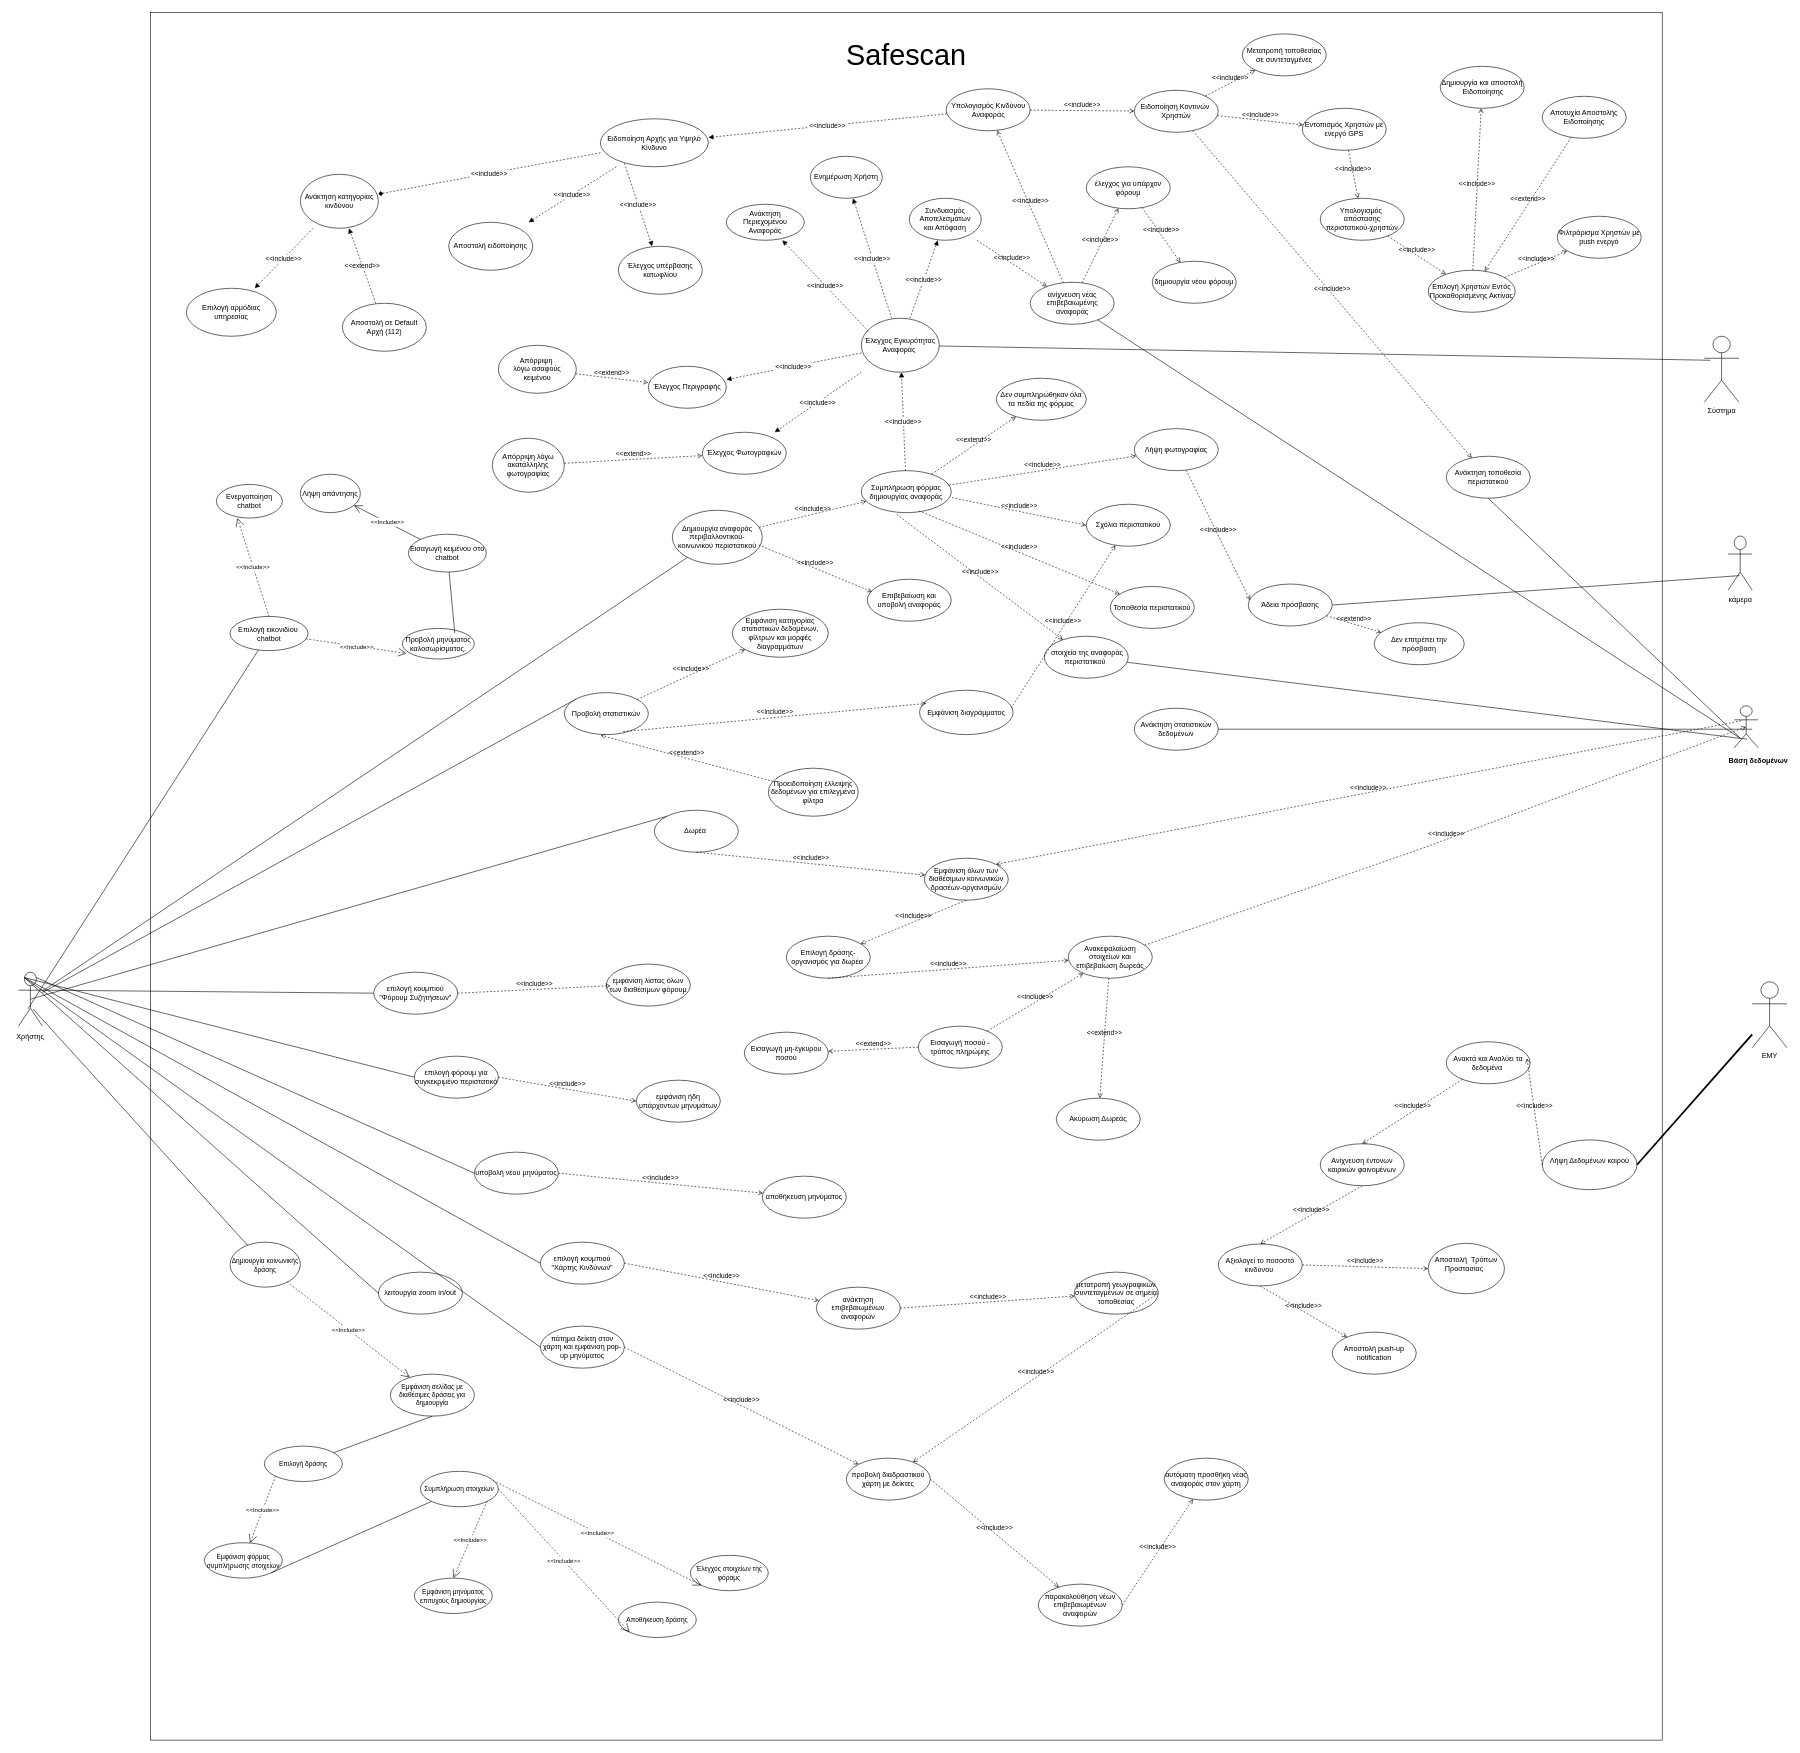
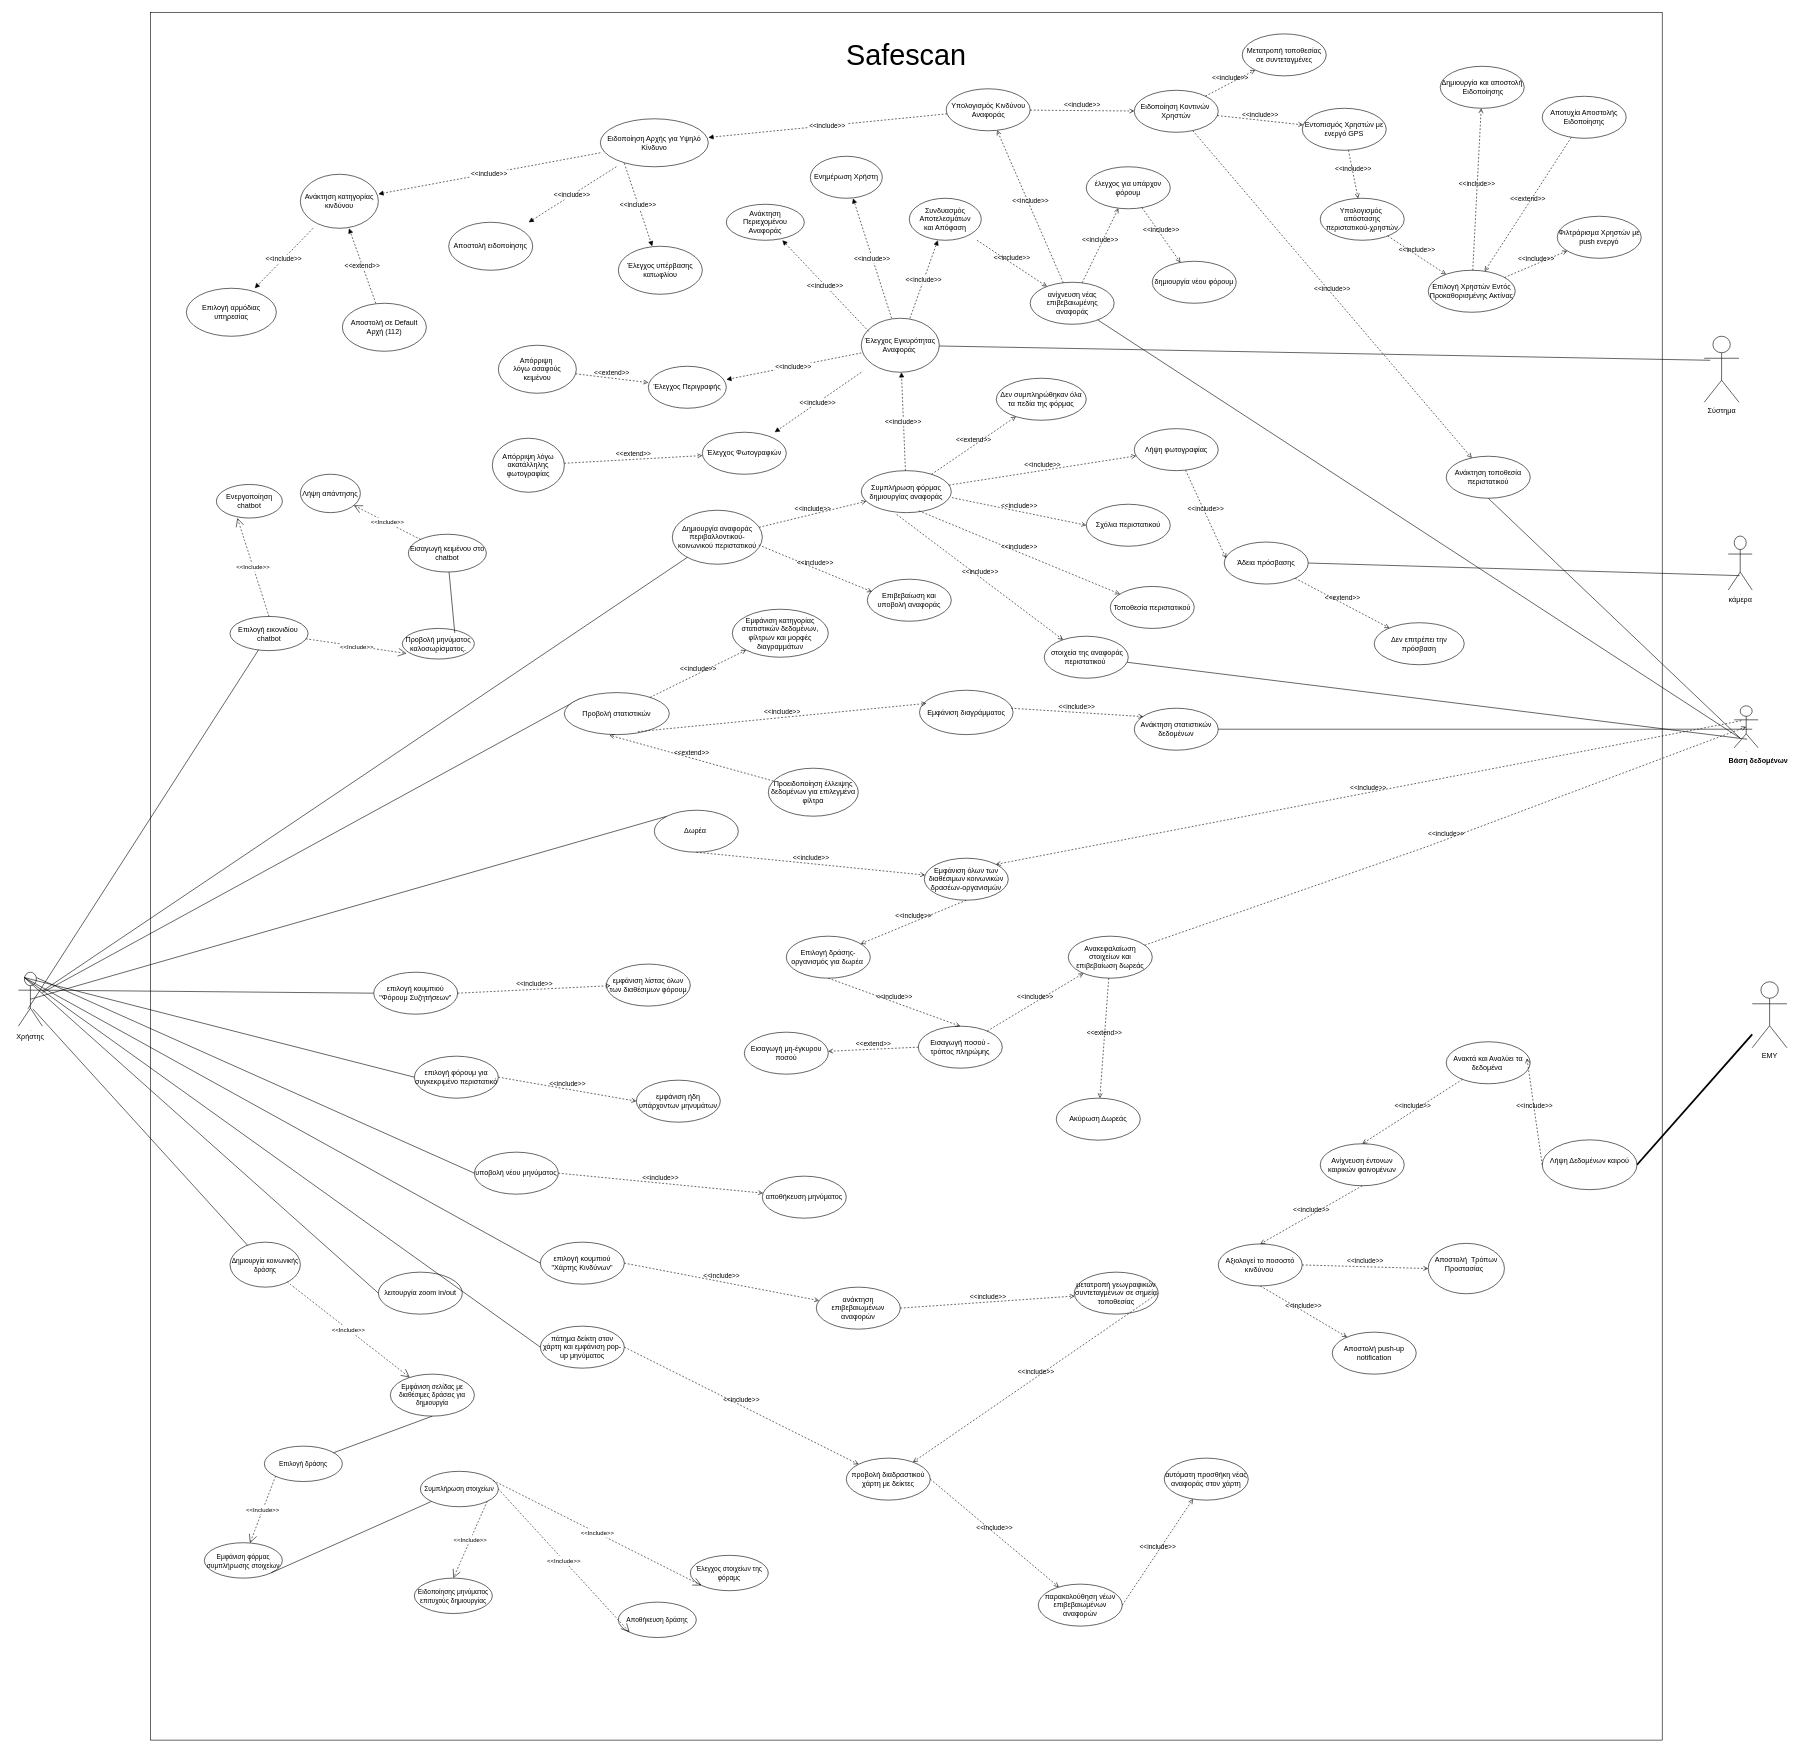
(384, 193) -> (384, 193)
(408, 533) -> (408, 533)
(1290, 605) -> (1266, 563)
(1066, 622) -> (1077, 712)
(606, 714) -> (617, 714)
(948, 969) -> (894, 1002)
(453, 1596) -> (453, 1596)
